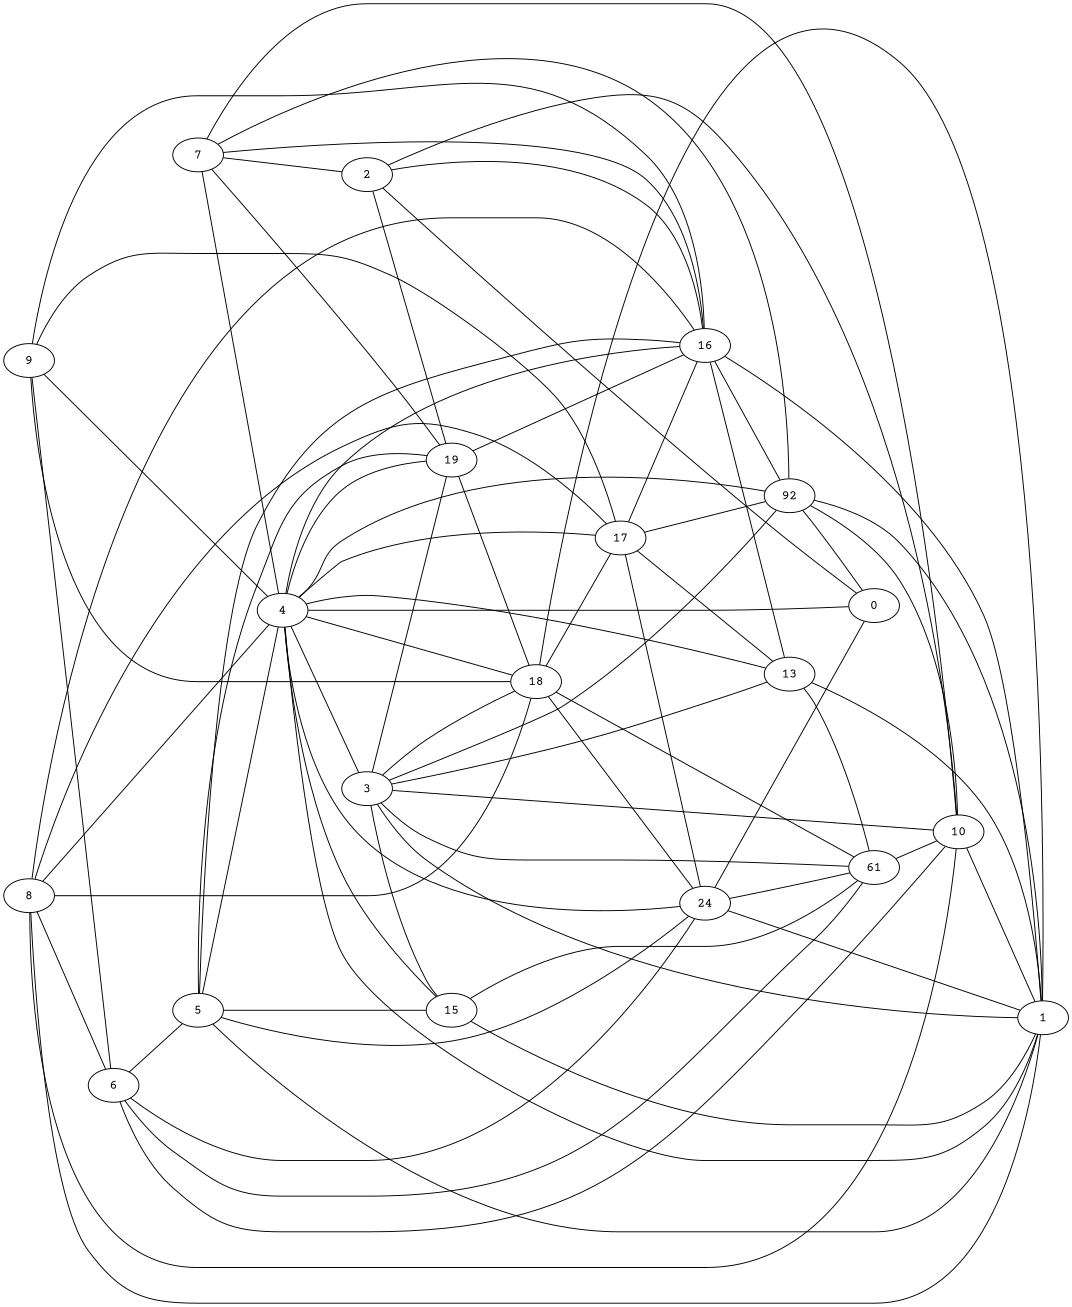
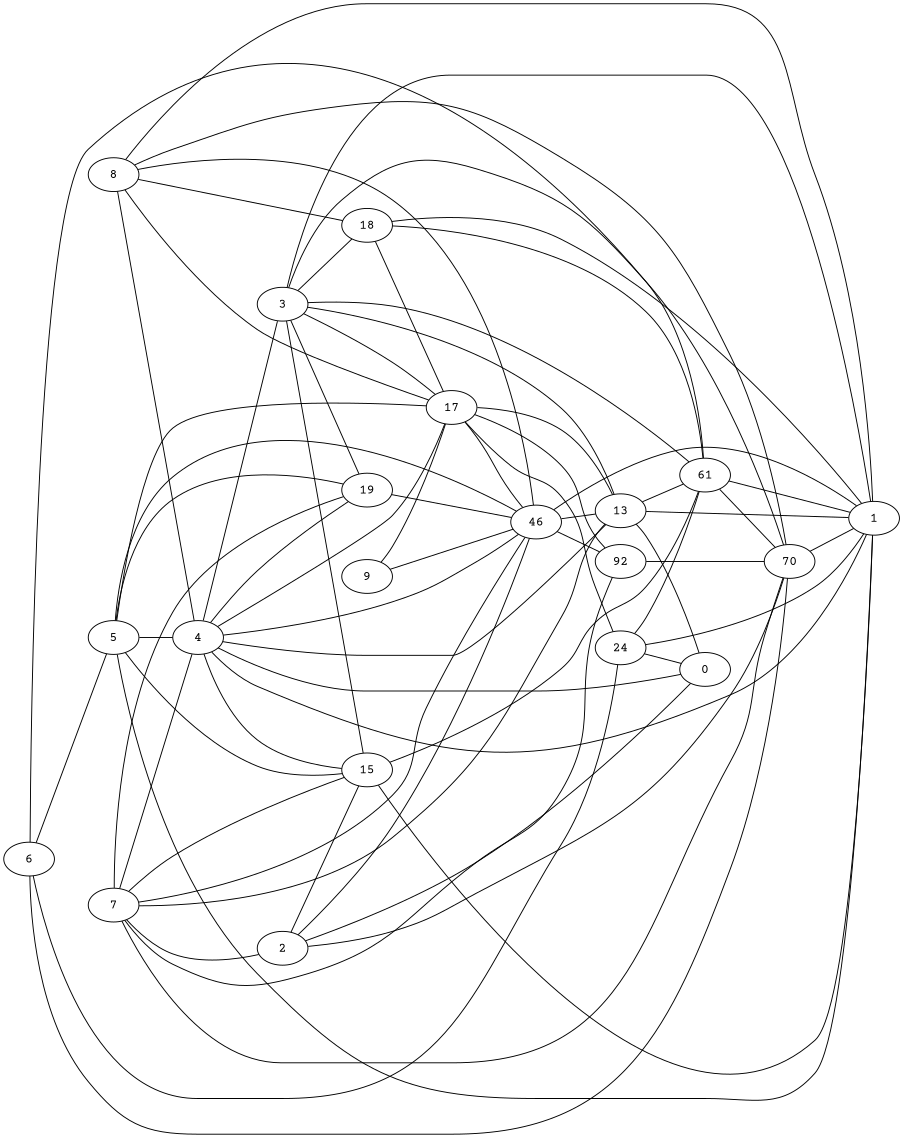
(409, 317) -> (325, 859)
(705, 346) -> (536, 522)
(513, 483) -> none
(156, 485) -> none
(833, 550) -> (673, 586)
(494, 571) -> none
(415, 647) -> none
(166, 675) -> none
(604, 676) -> (372, 350)
(995, 713) -> (790, 497)
(71, 723) -> none
(621, 792) -> none
none -> (436, 799)
none -> (231, 824)
(959, 832) -> (790, 561)
(405, 868) -> none
(71, 991) -> none
(470, 1037) -> (197, 417)
